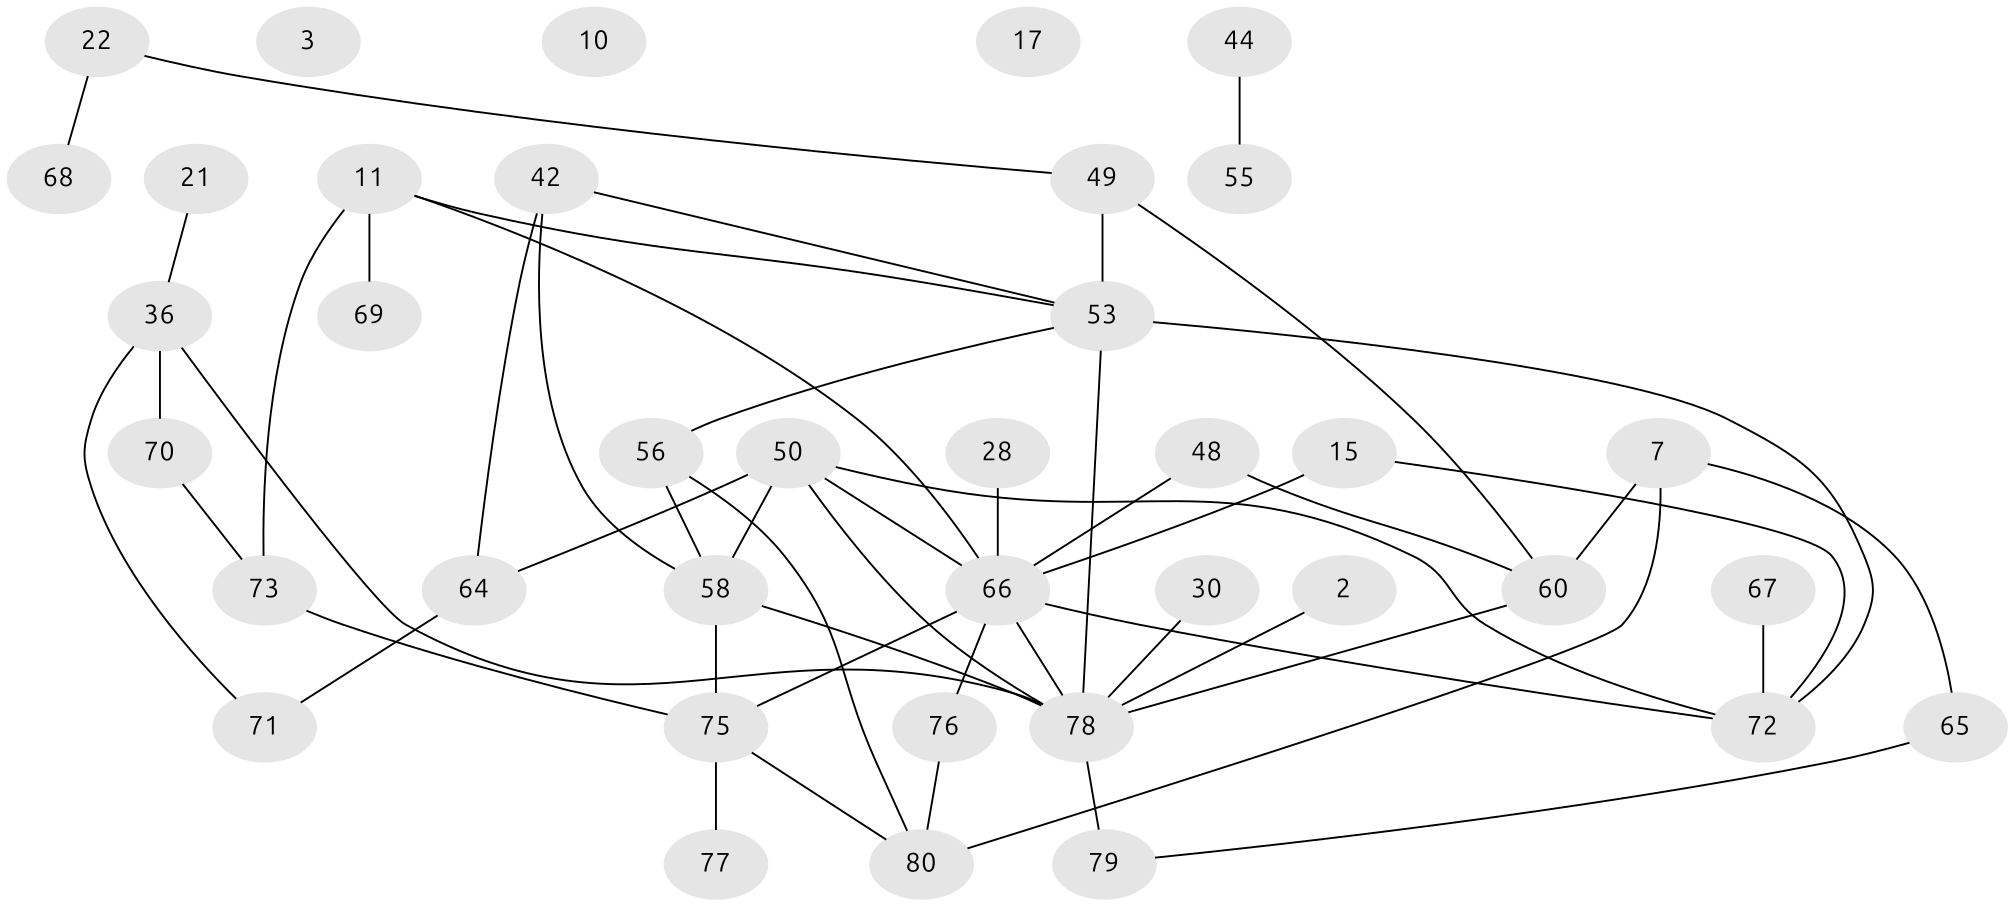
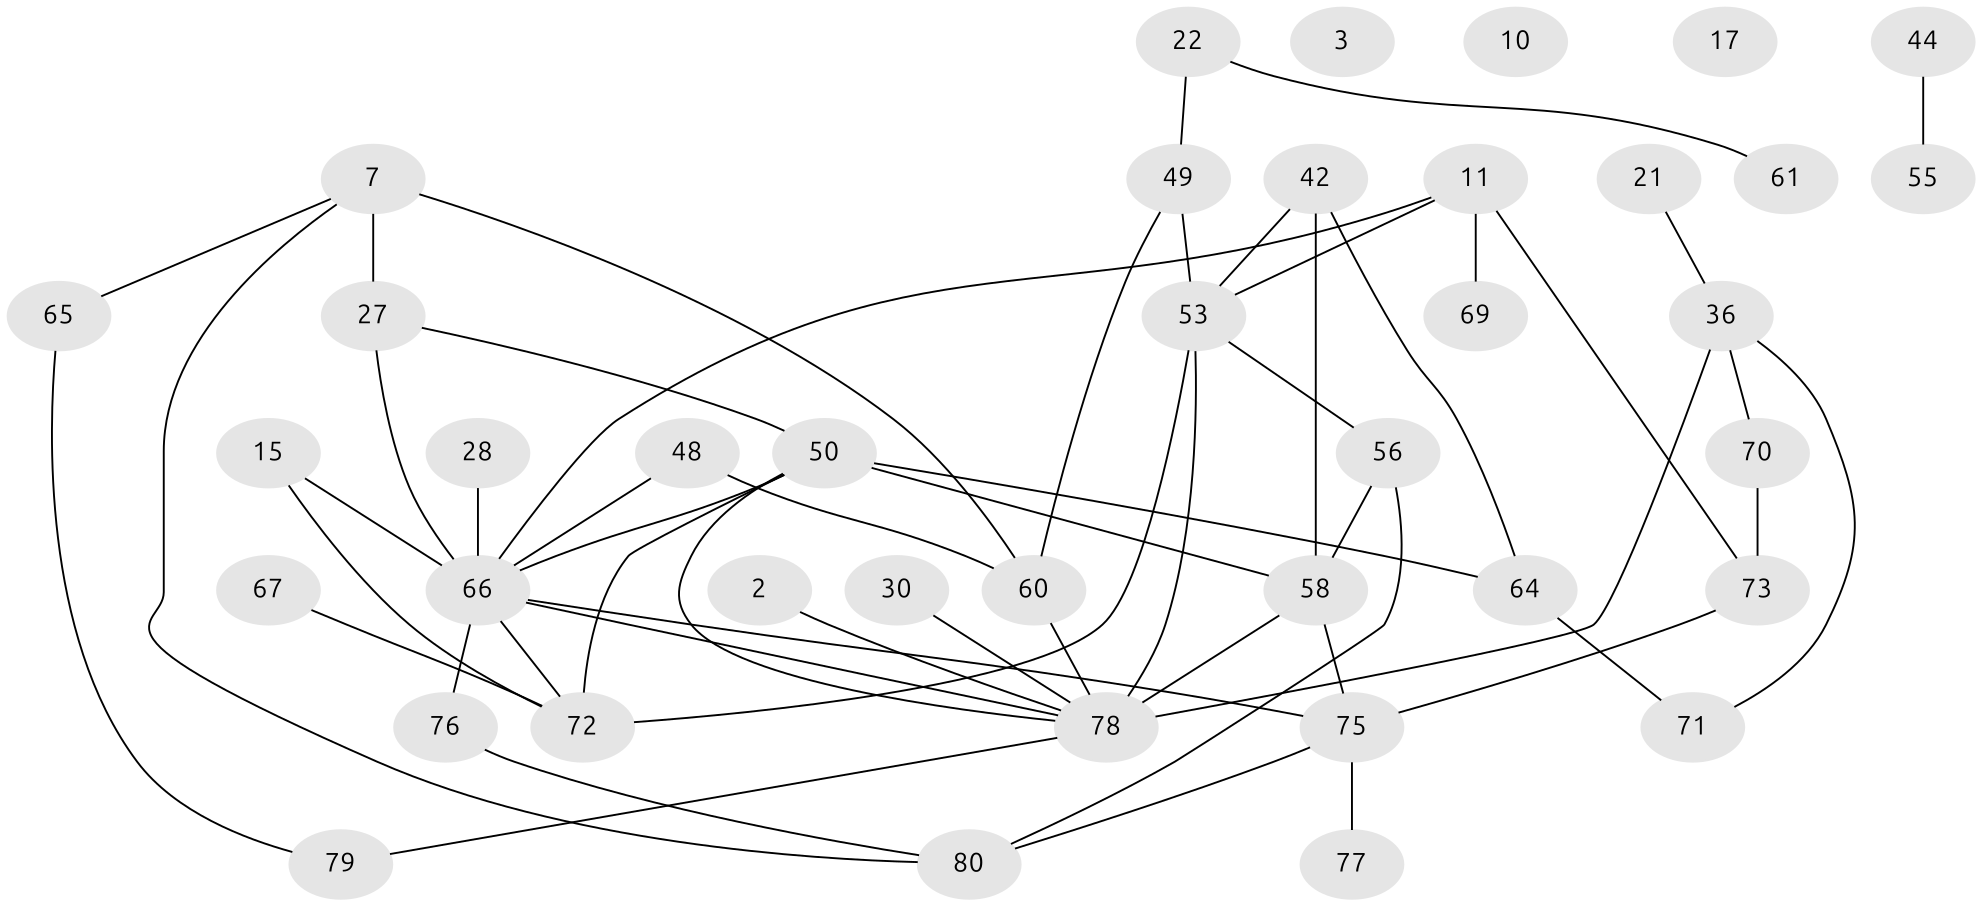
(59, 179) -> (1786, 179)
none -> (373, 316)
